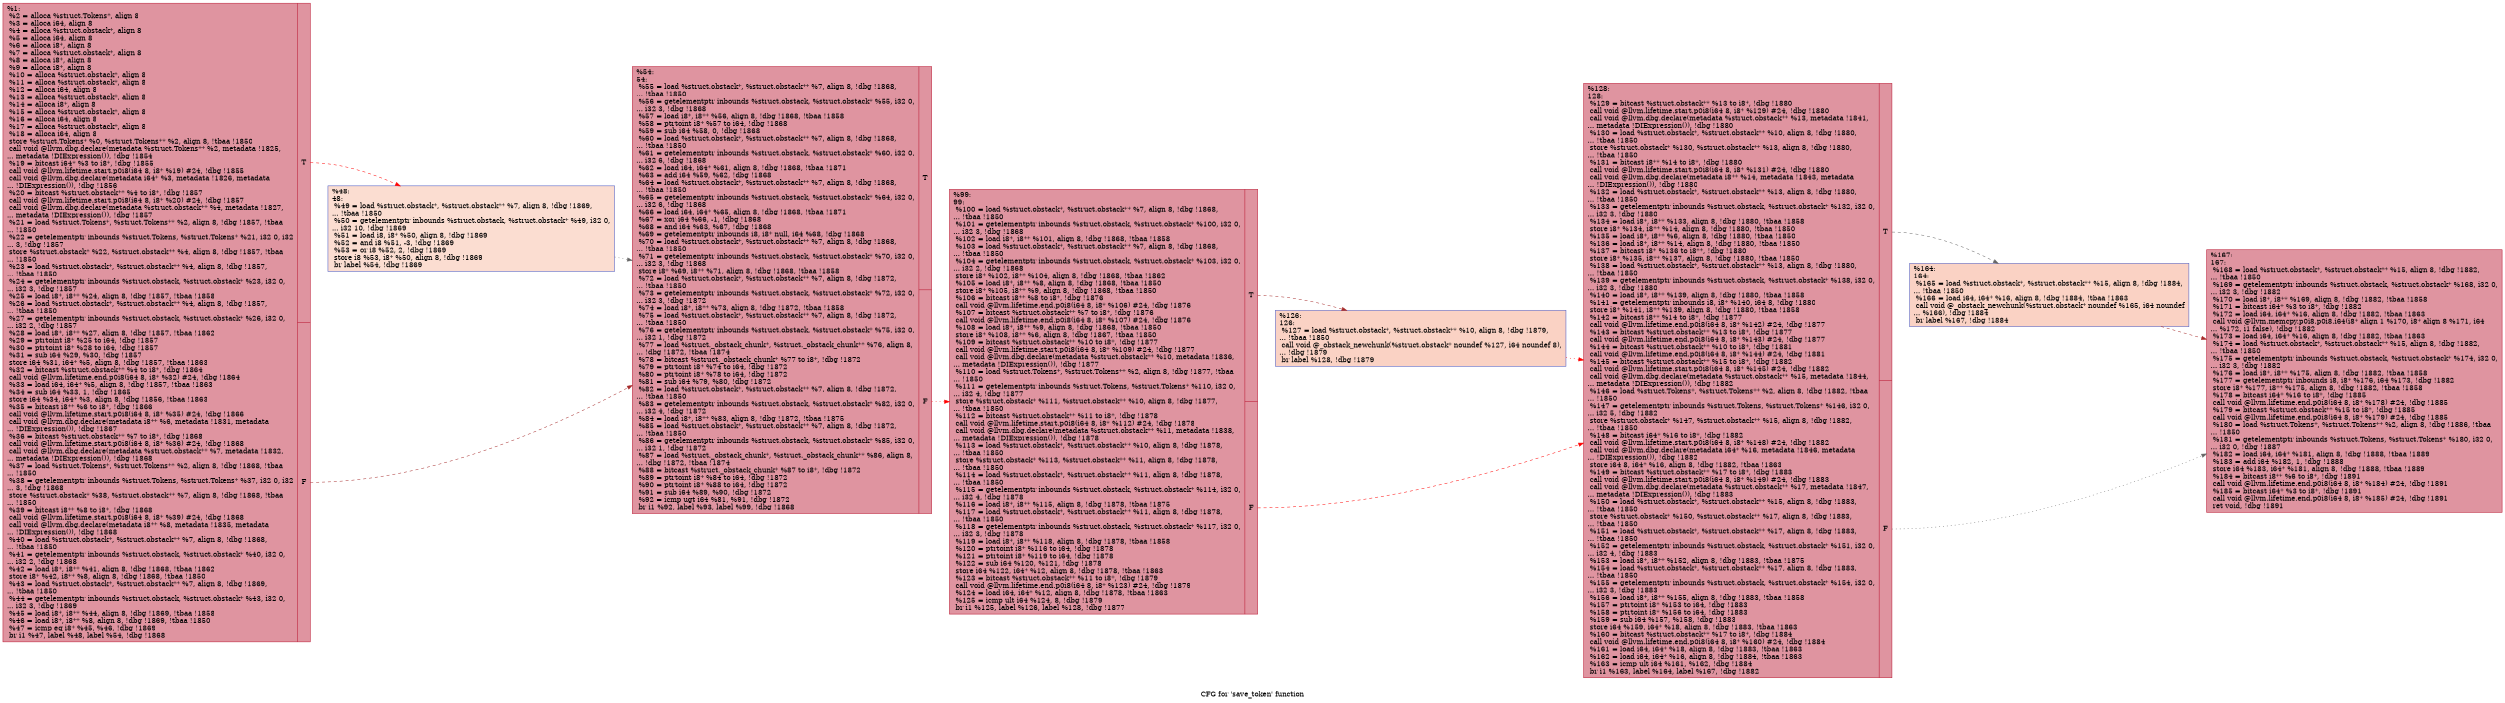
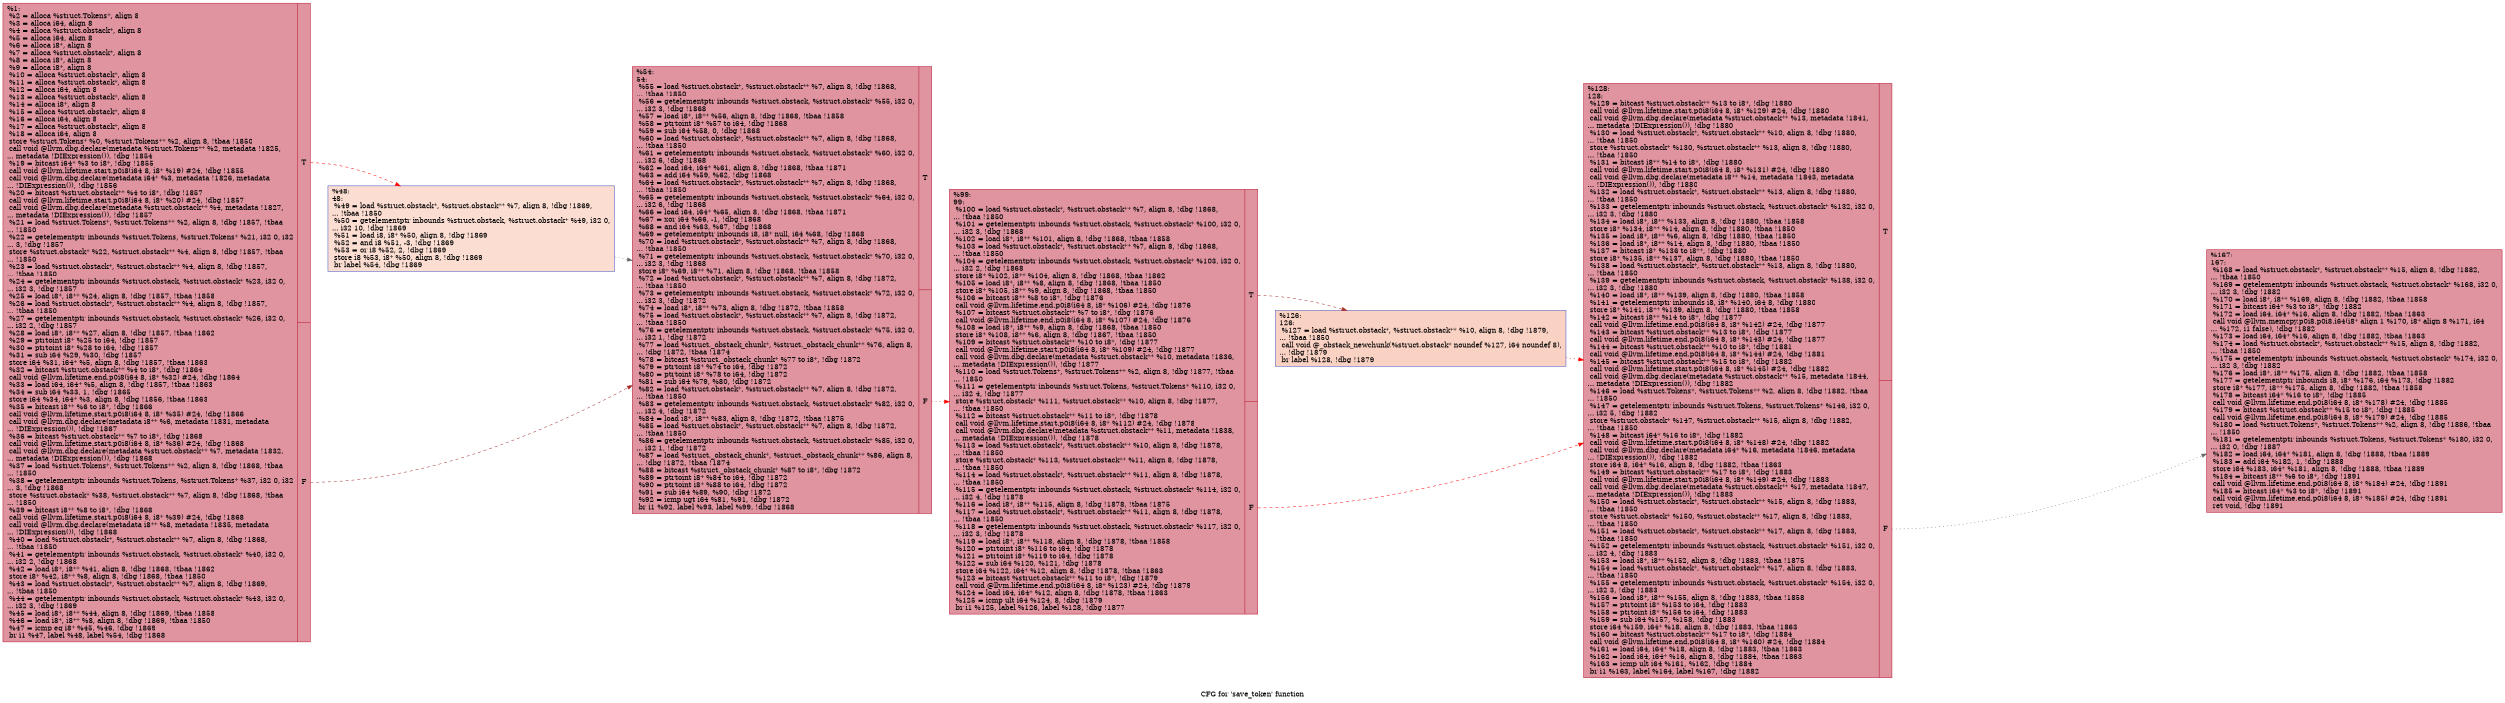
(2049, 295) -> none
